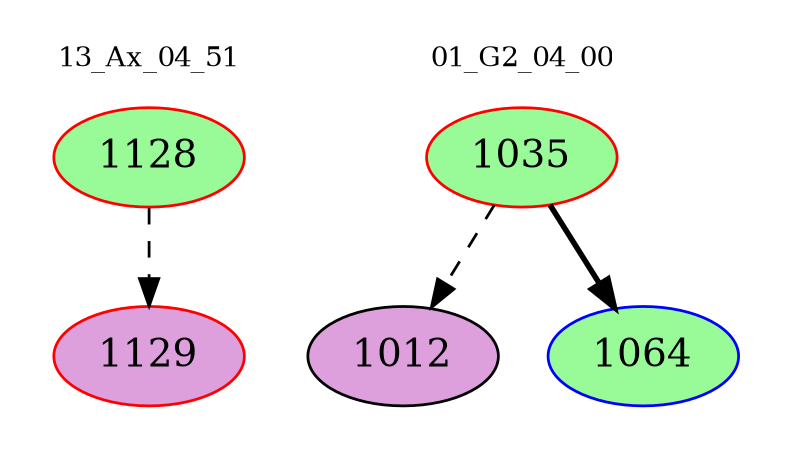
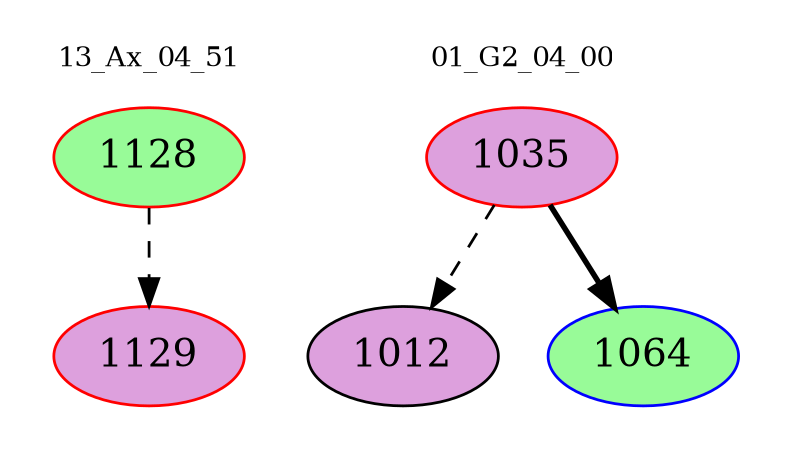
(522, 157) -> (522, 157)
